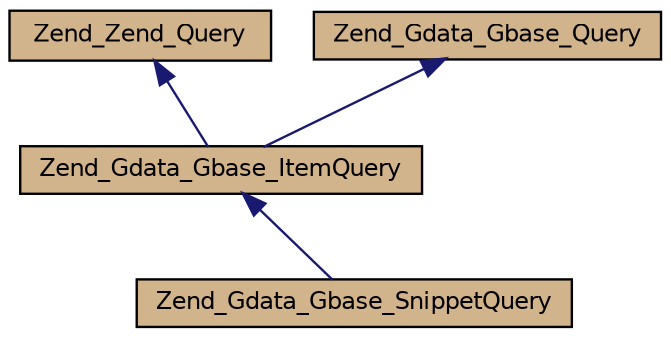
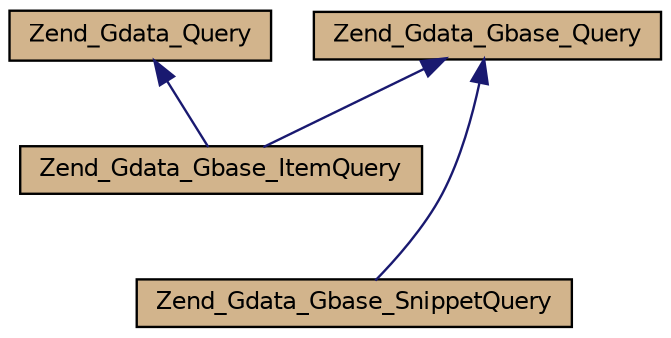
(140, 36) -> (140, 36)
(296, 245) -> (444, 191)
